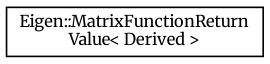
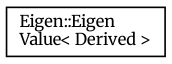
(135, 32) -> (86, 32)
